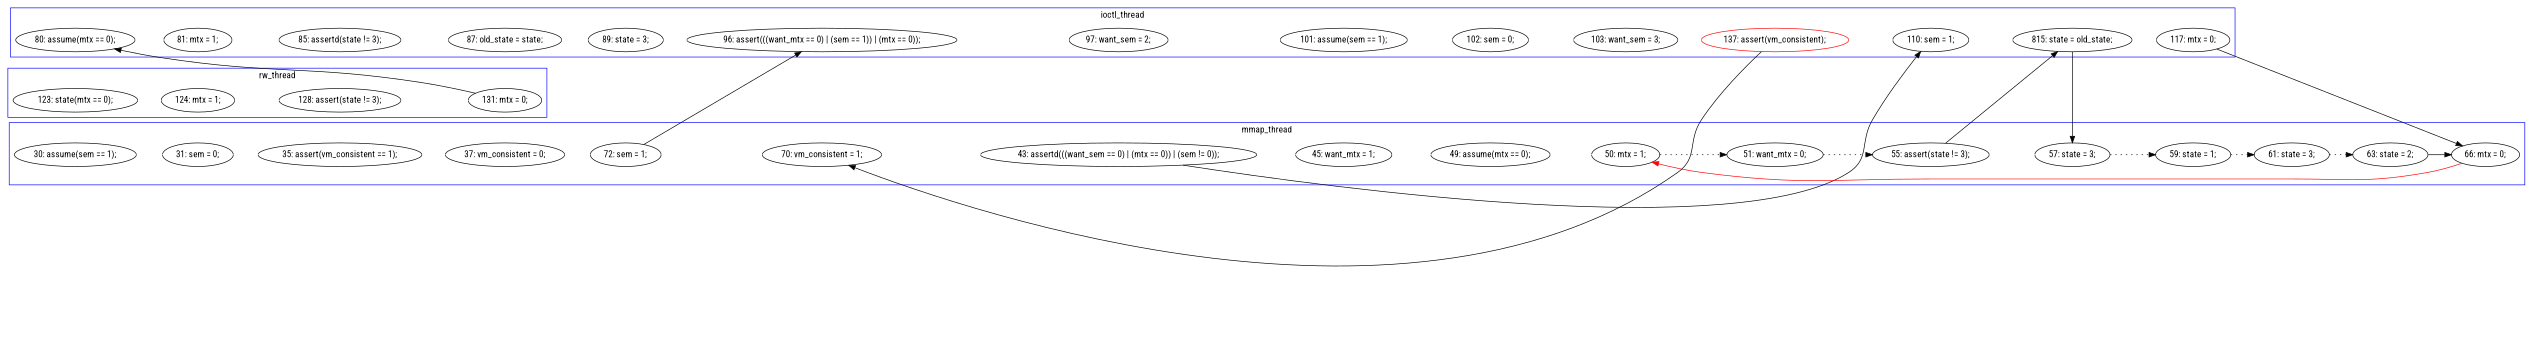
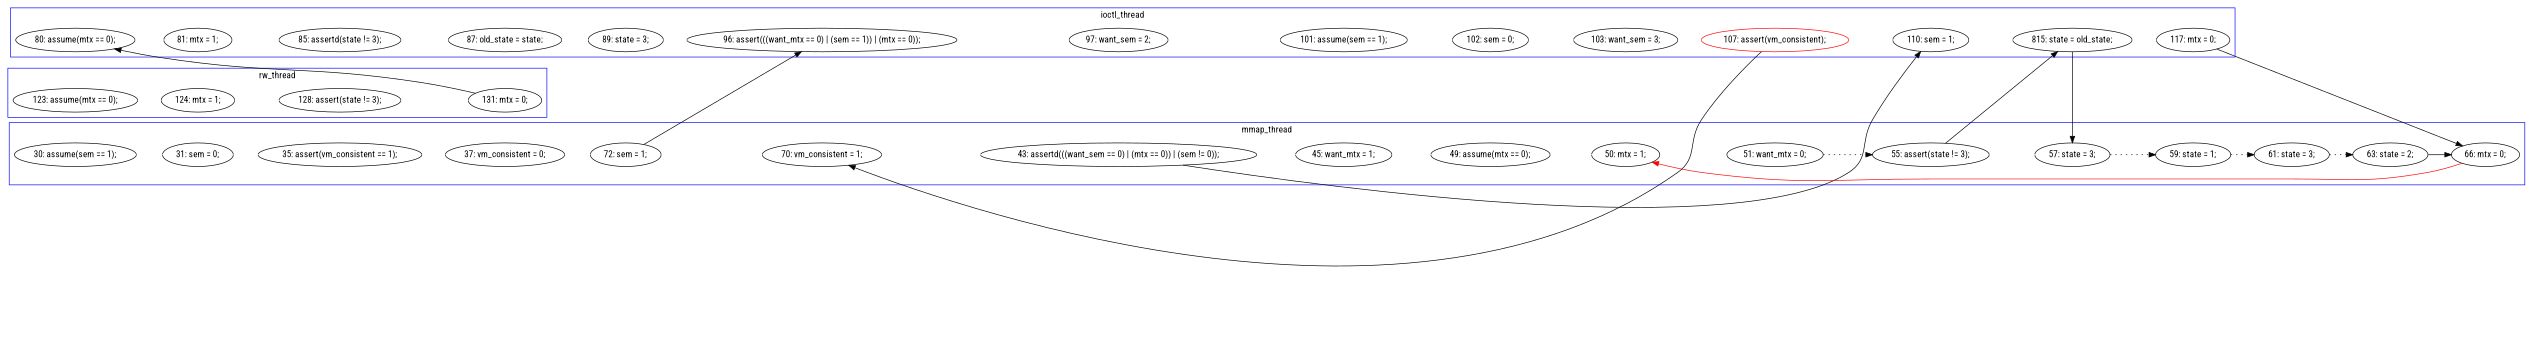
(1775, 40) -> (1775, 40)
(75, 100) -> (75, 100)
(1685, 155) -> none
